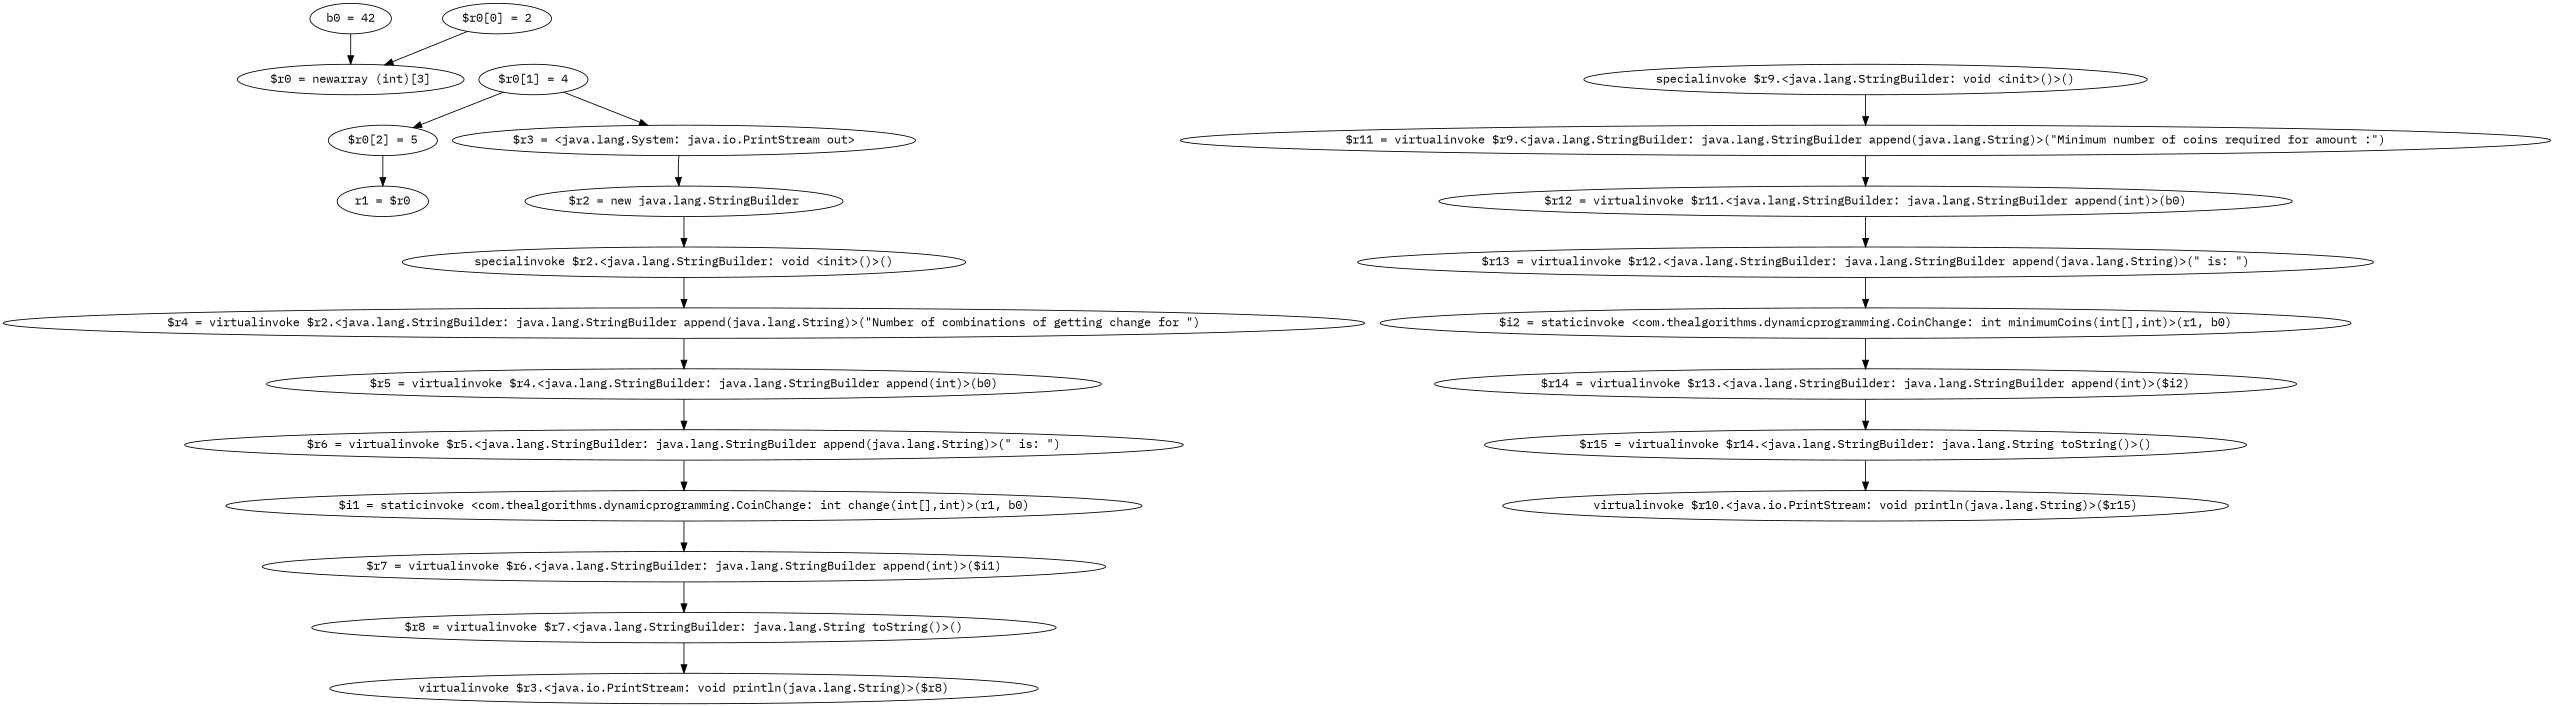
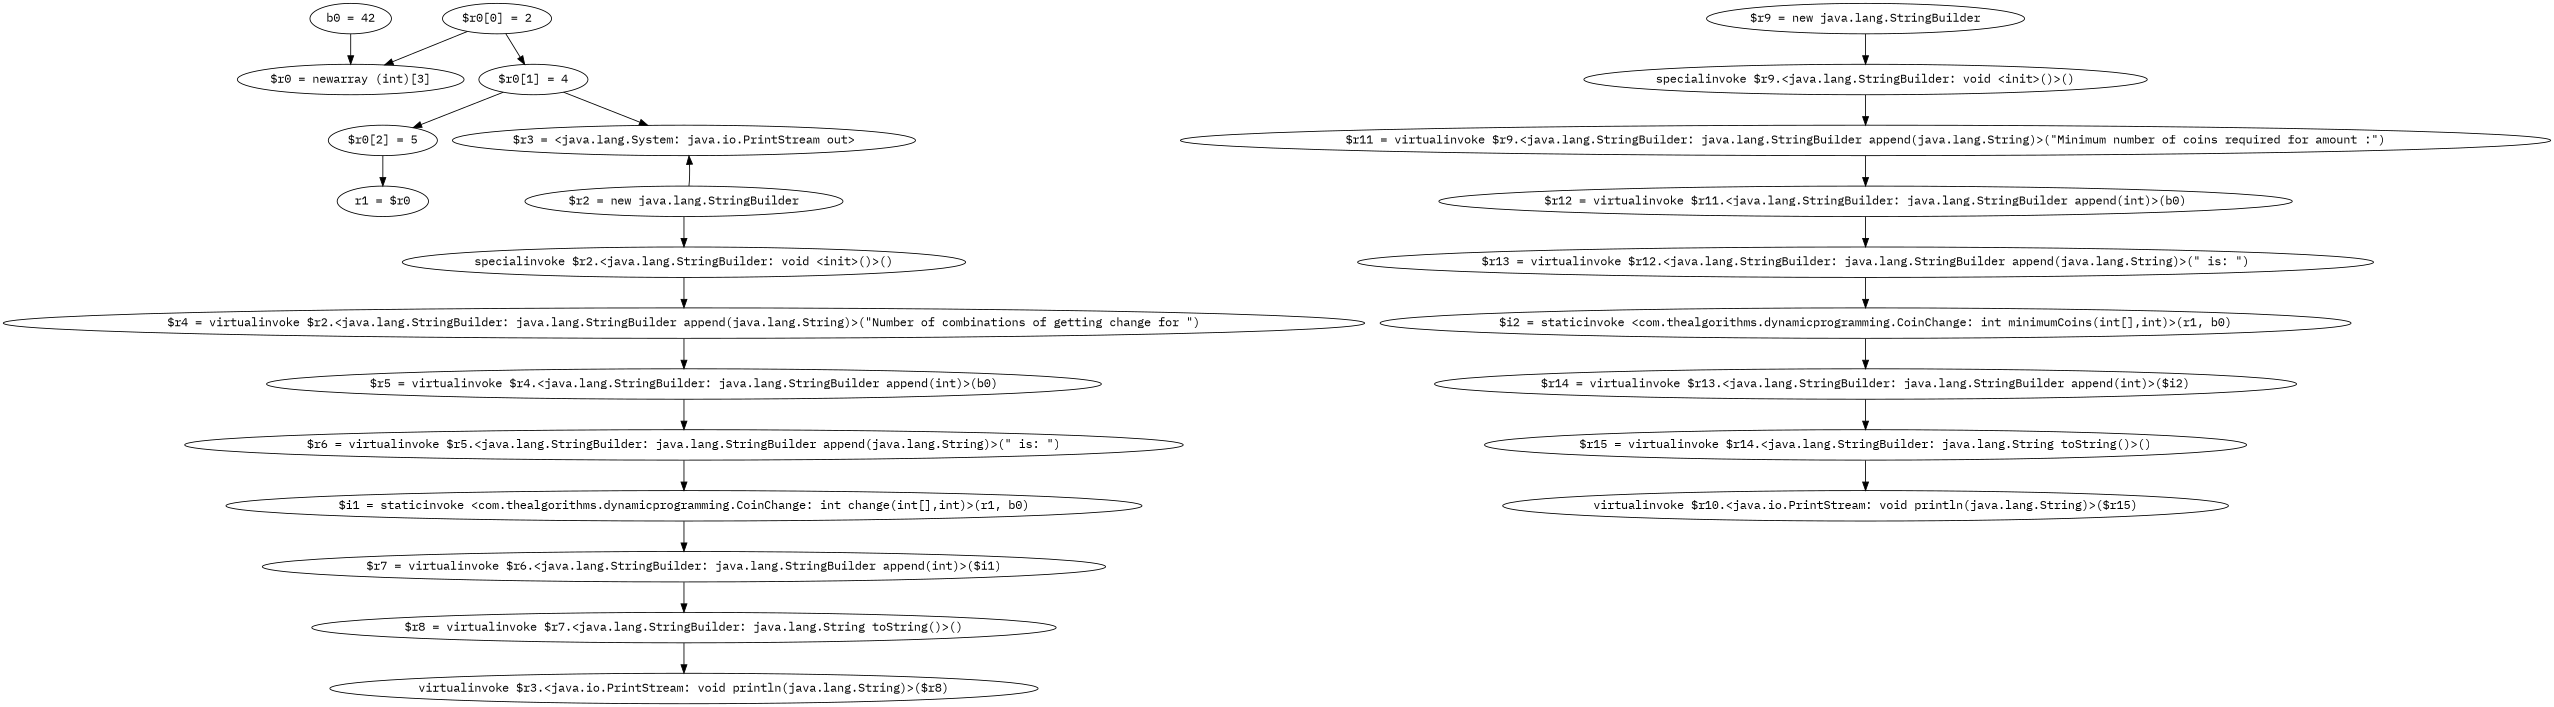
none -> (1866, 19)
none -> (513, 45)
(678, 167) -> (690, 175)
